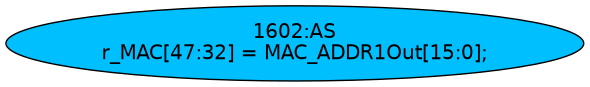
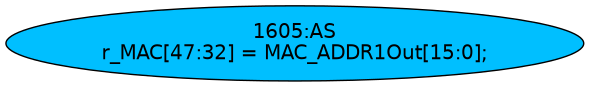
(295, 43) -> (295, 43)
